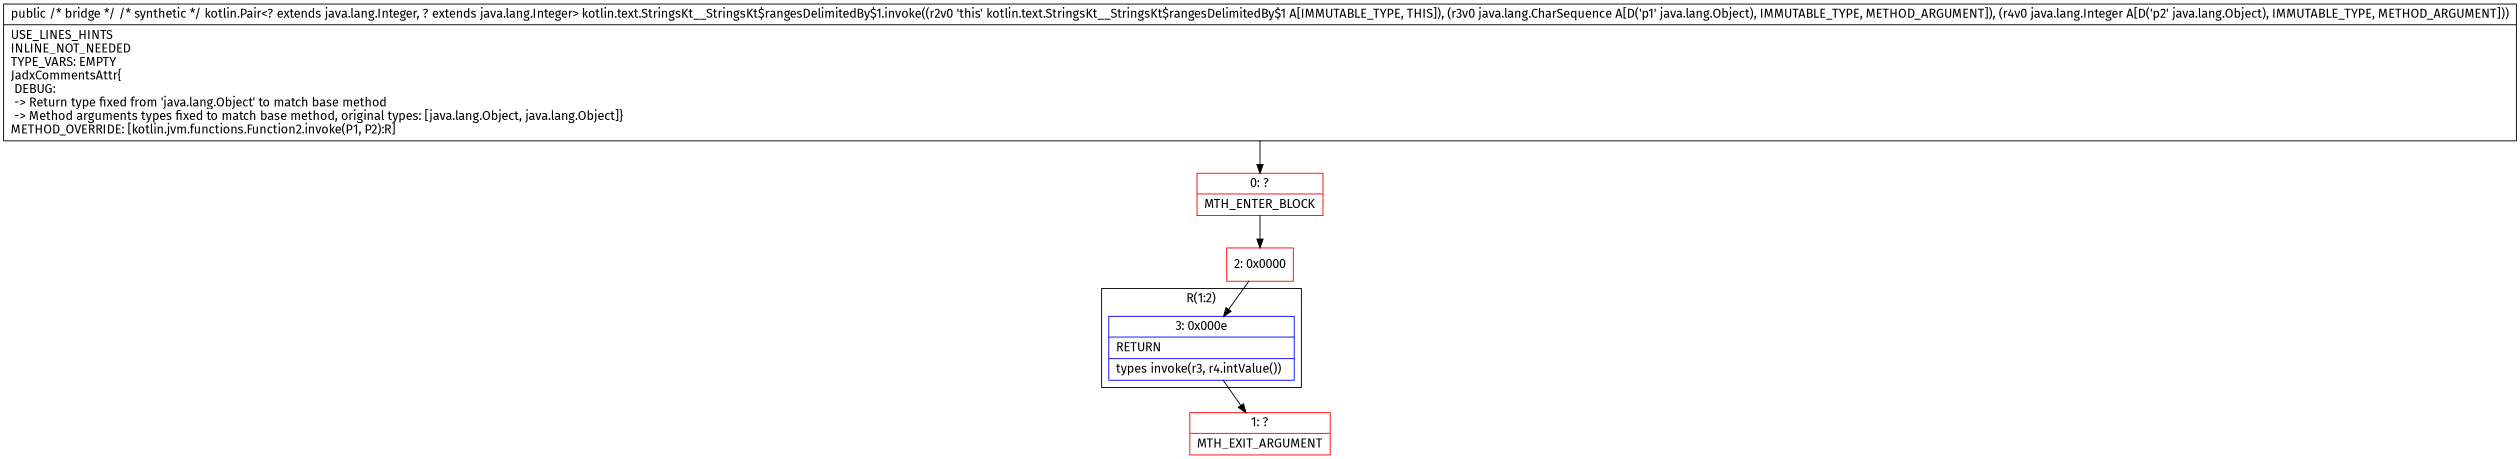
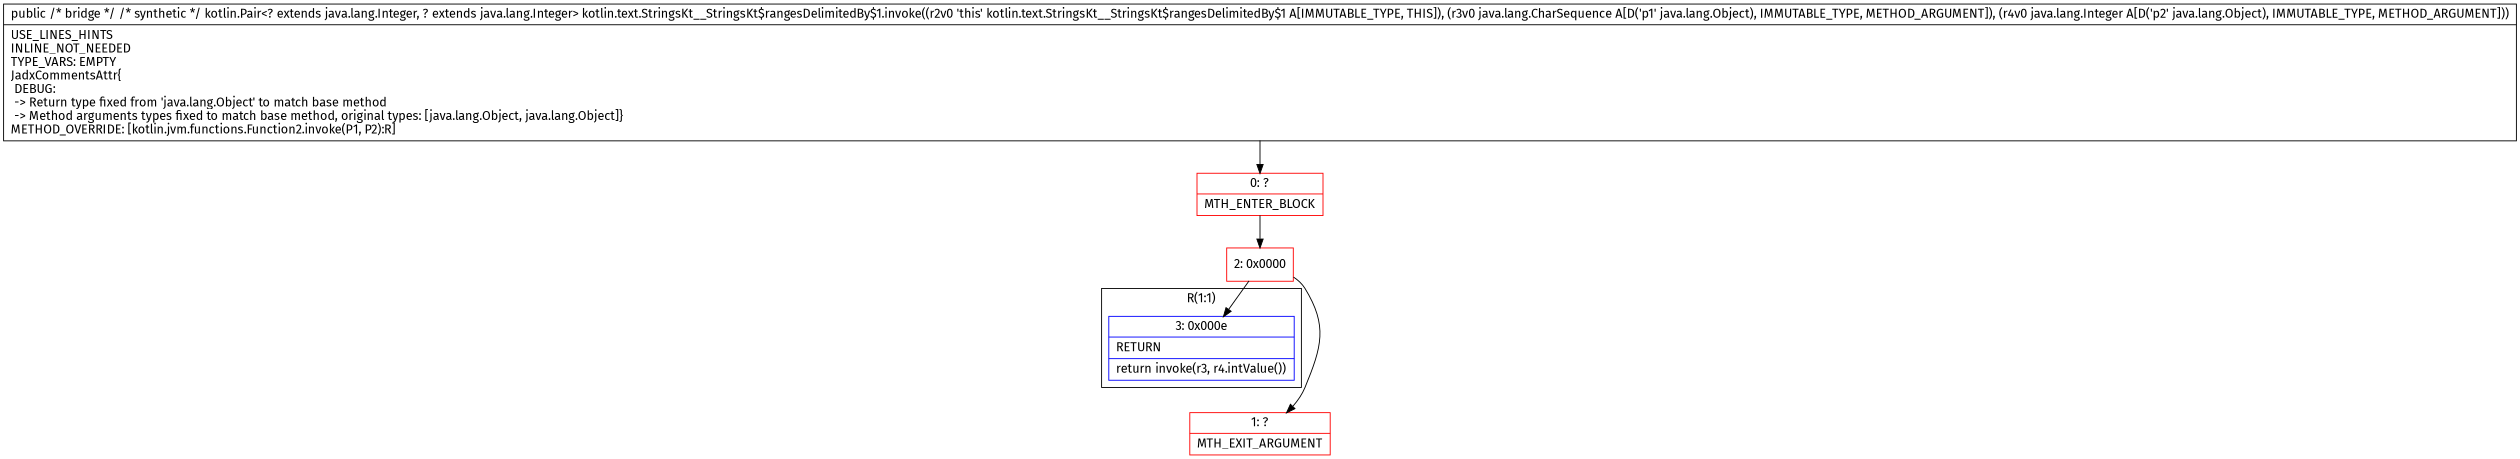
(1201, 299) -> (1201, 299)
(1199, 369) -> (1201, 369)
(1232, 393) -> (1319, 341)
